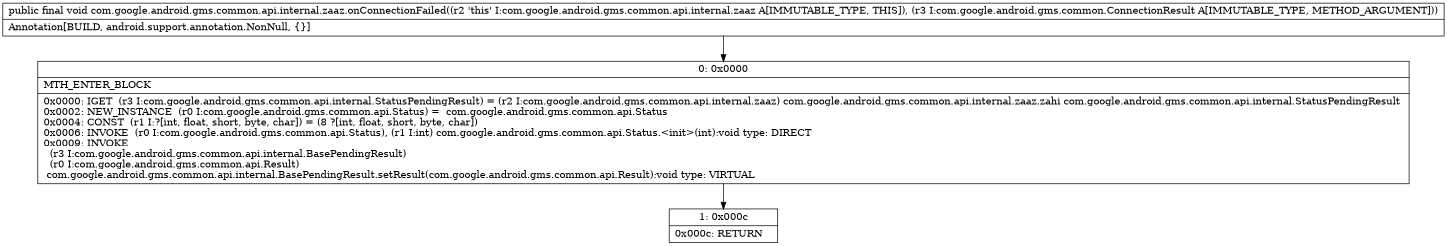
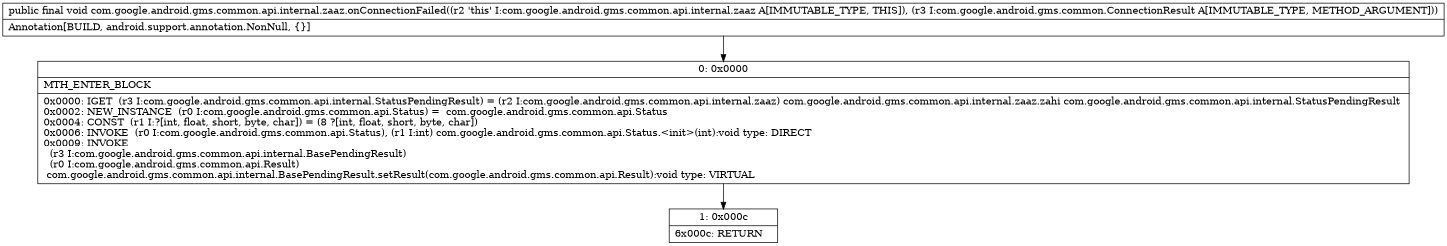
(723, 234) -> (723, 234)
